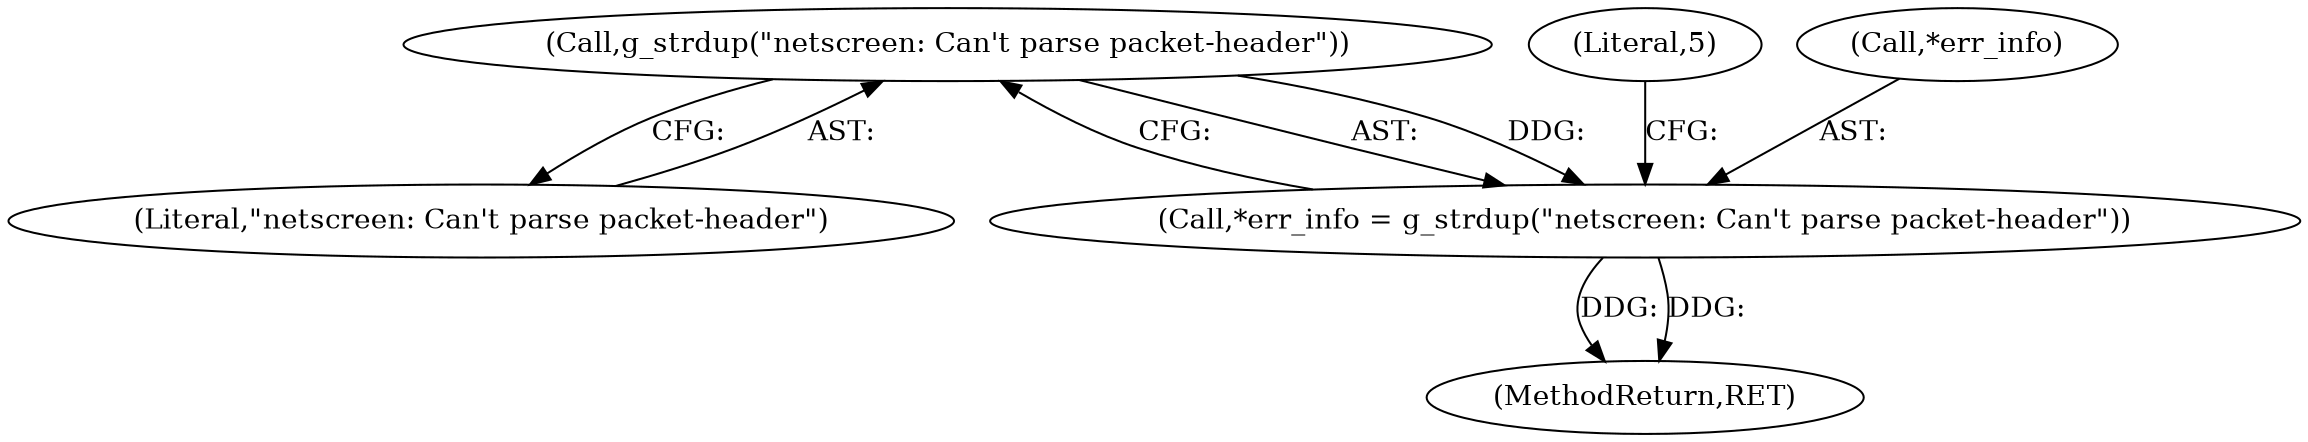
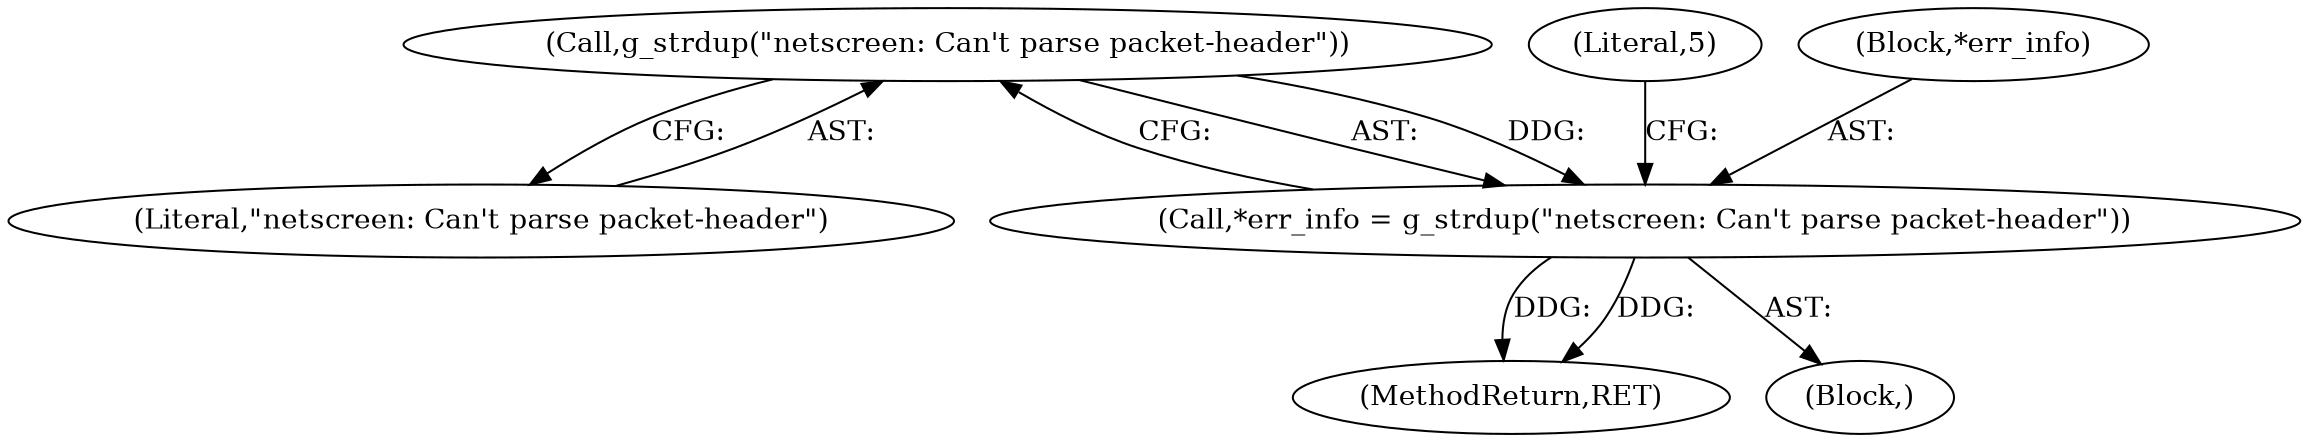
(1957, 45) -> (1974, 45)
none -> (1860, 397)
